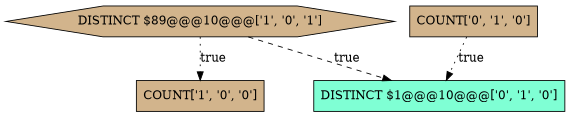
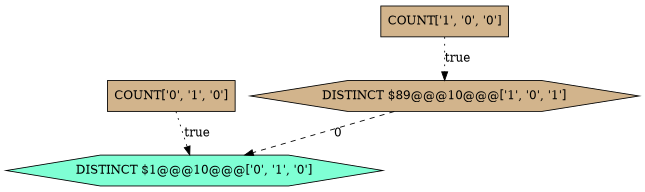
(200, 54) -> (445, 54)
(347, 59) -> (338, 133)
(439, 96) -> (194, 171)
